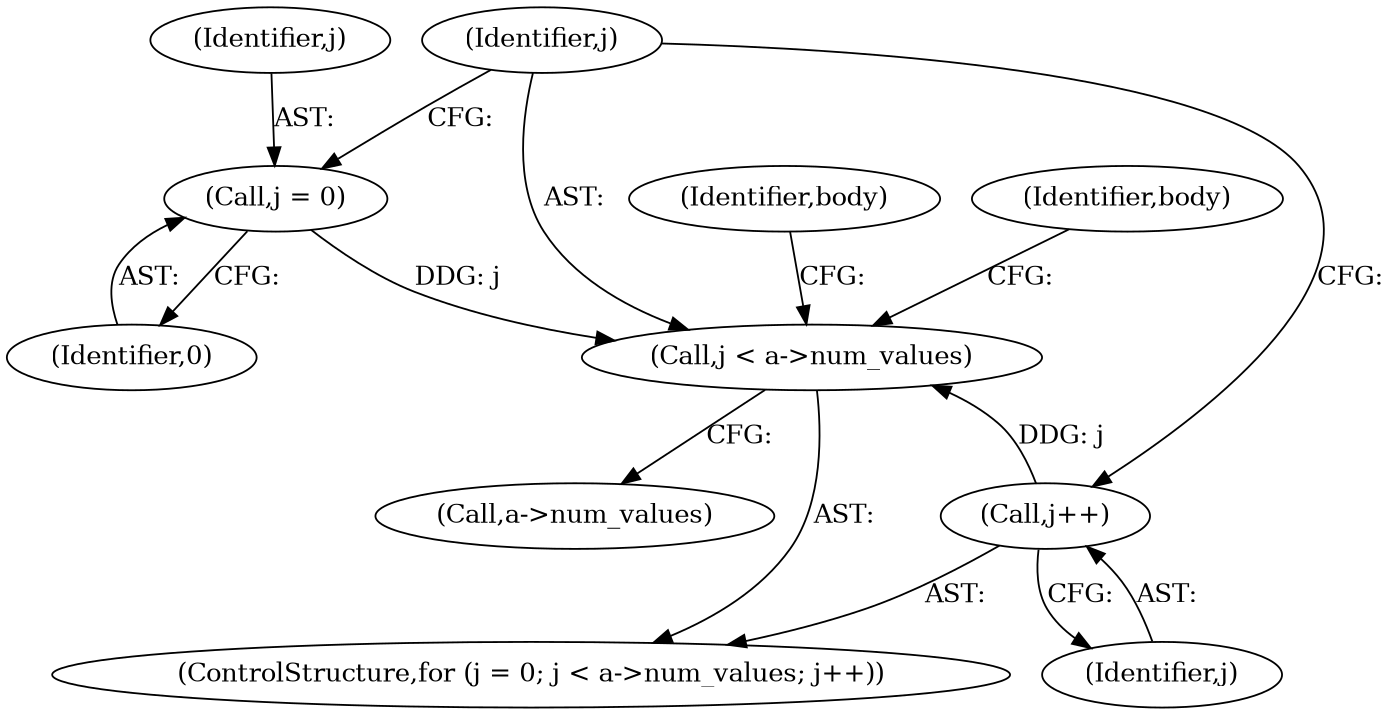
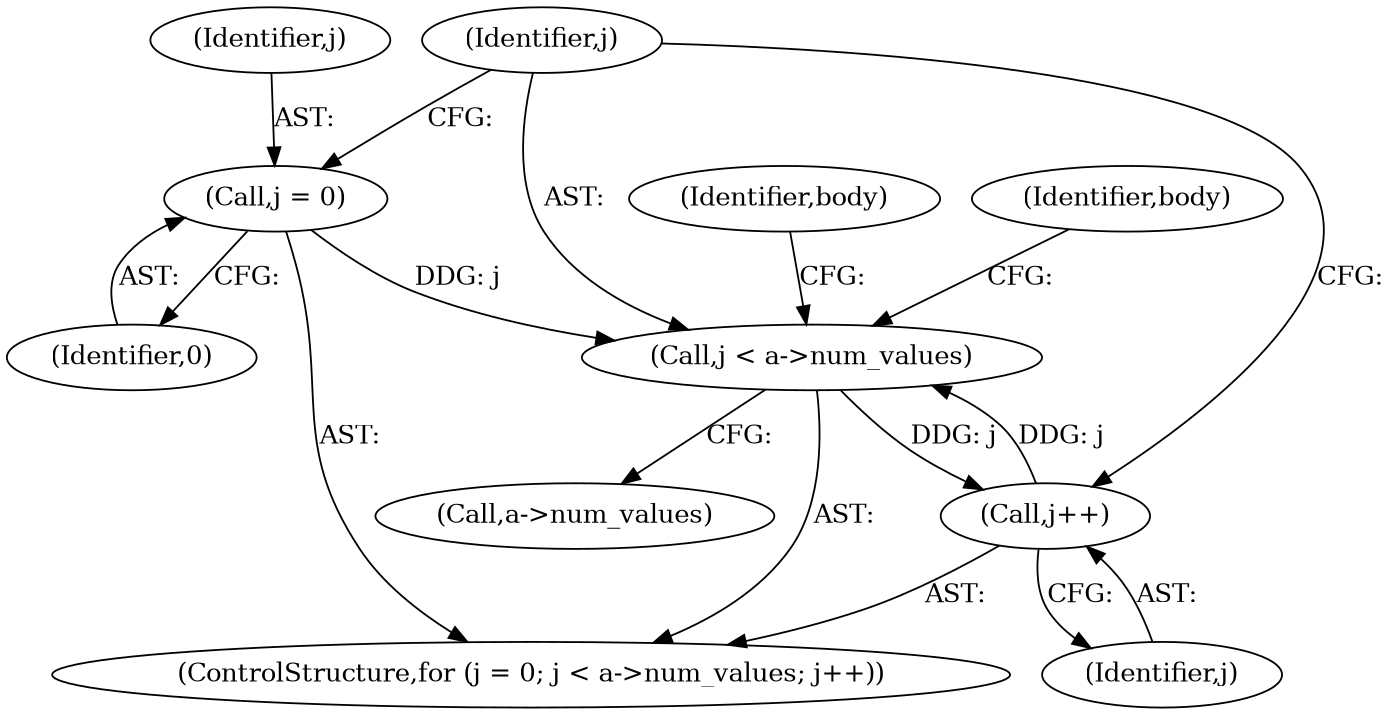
none -> (899, 442)
none -> (320, 455)
